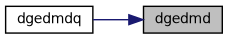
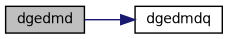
(111, 20) -> (103, 20)
